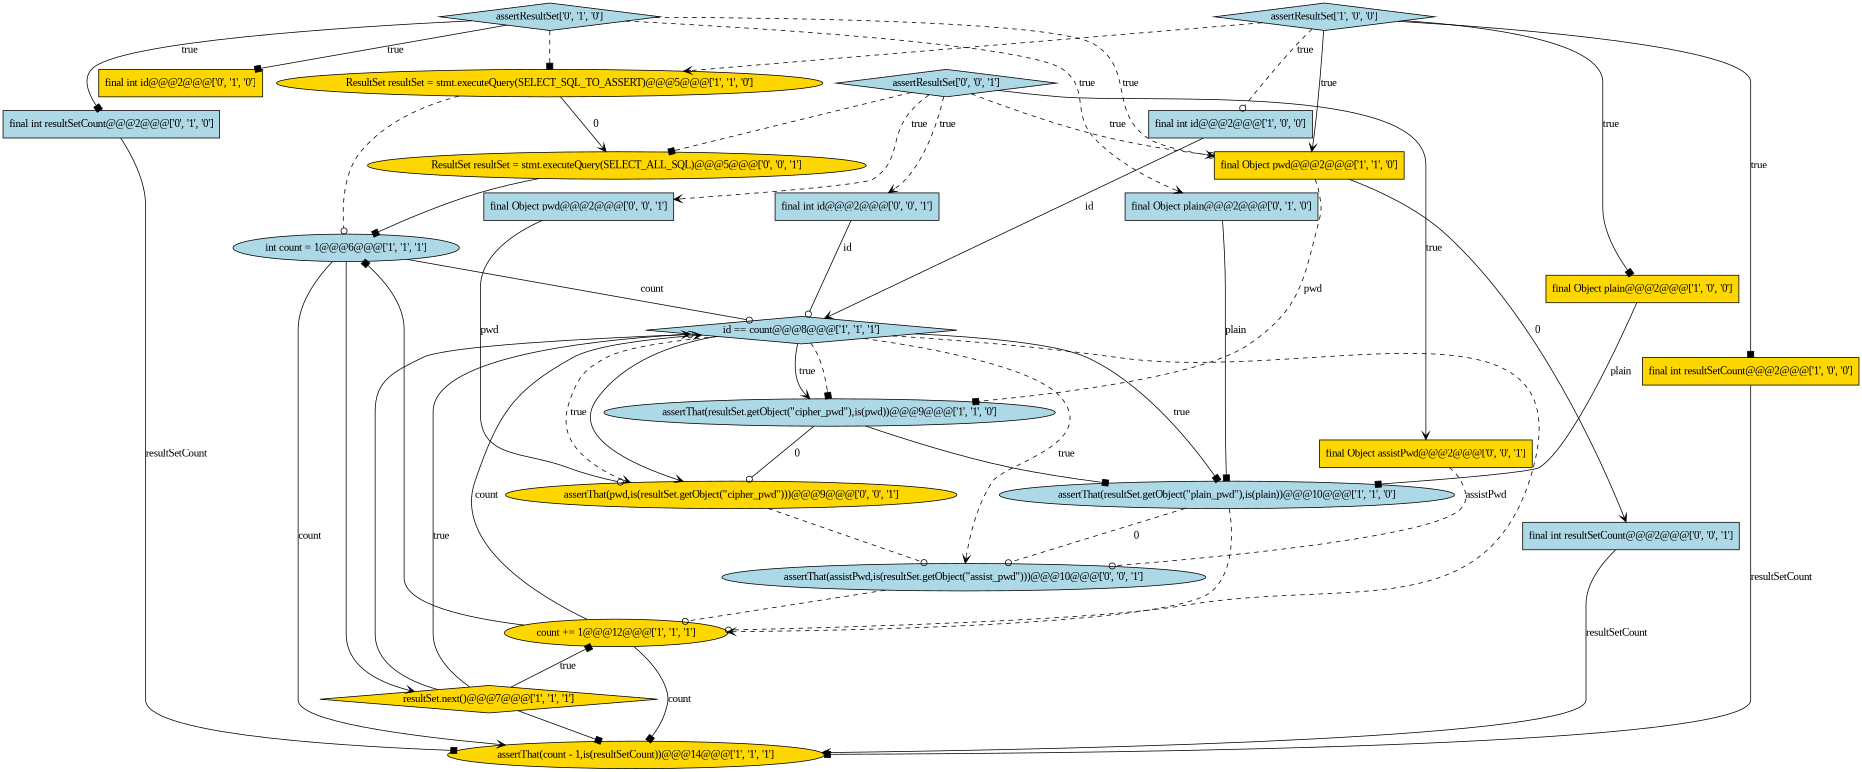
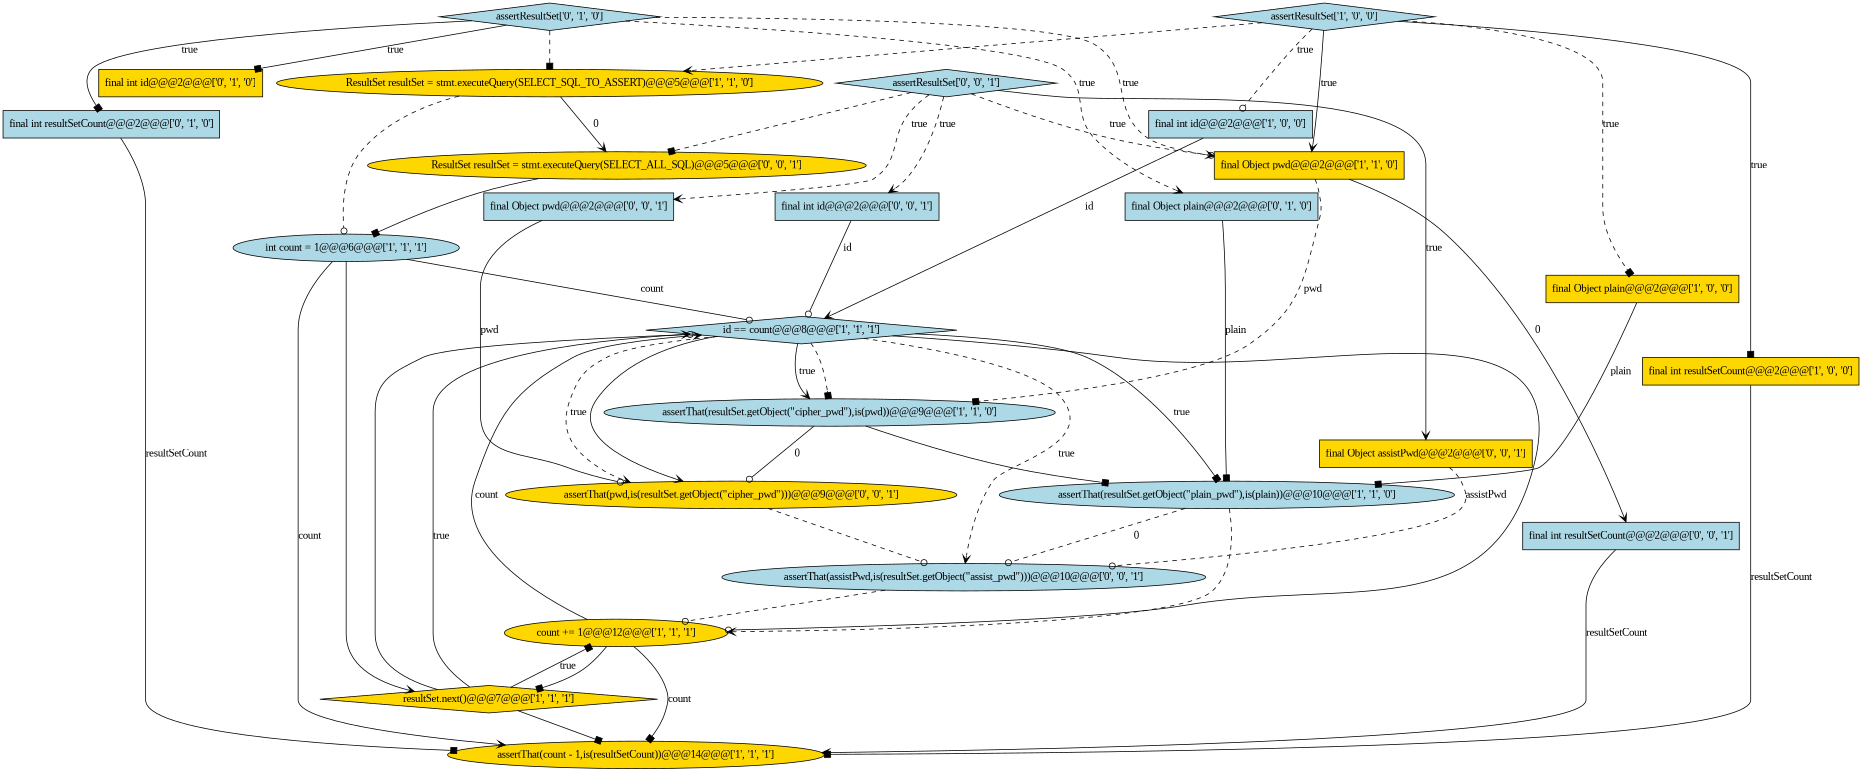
(1598, 70) -> (1598, 70)
(404, 484) -> (579, 672)
(1505, 528) -> (1505, 528)
